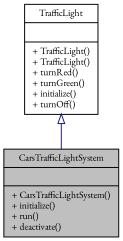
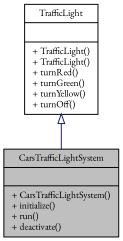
(55, 94) -> (59, 94)
